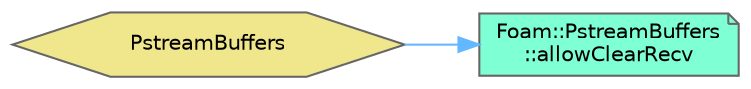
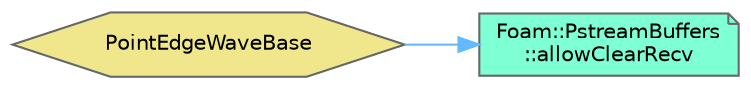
(209, 45) -> (209, 45)
